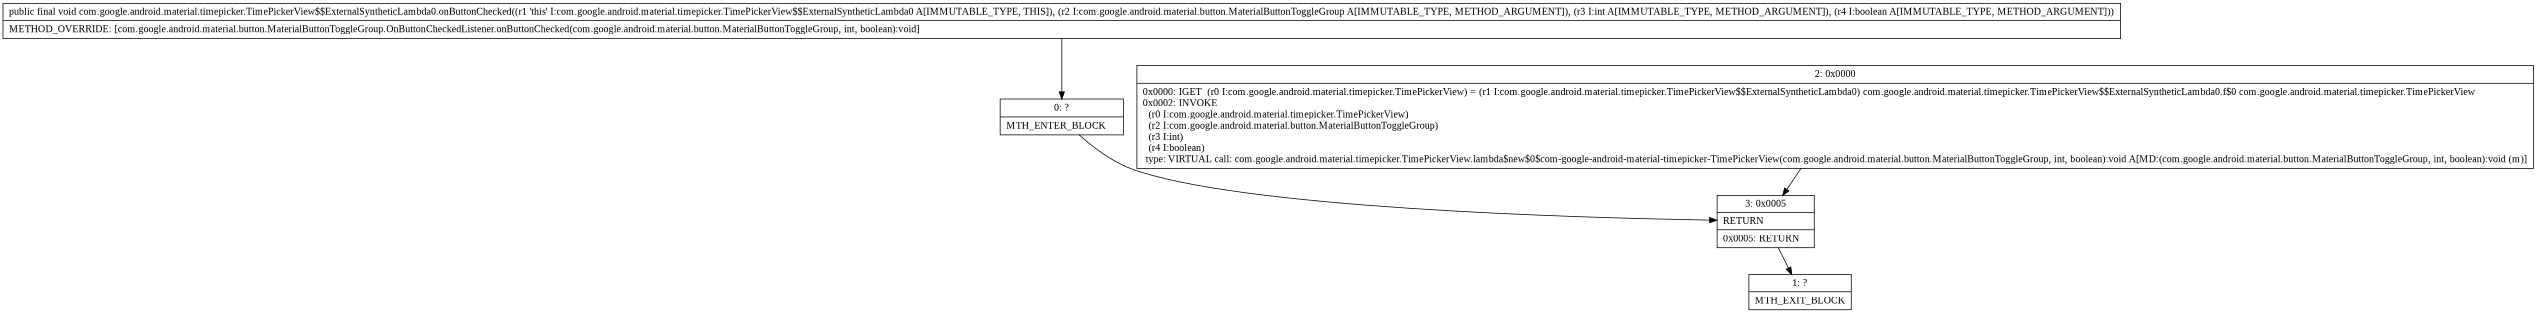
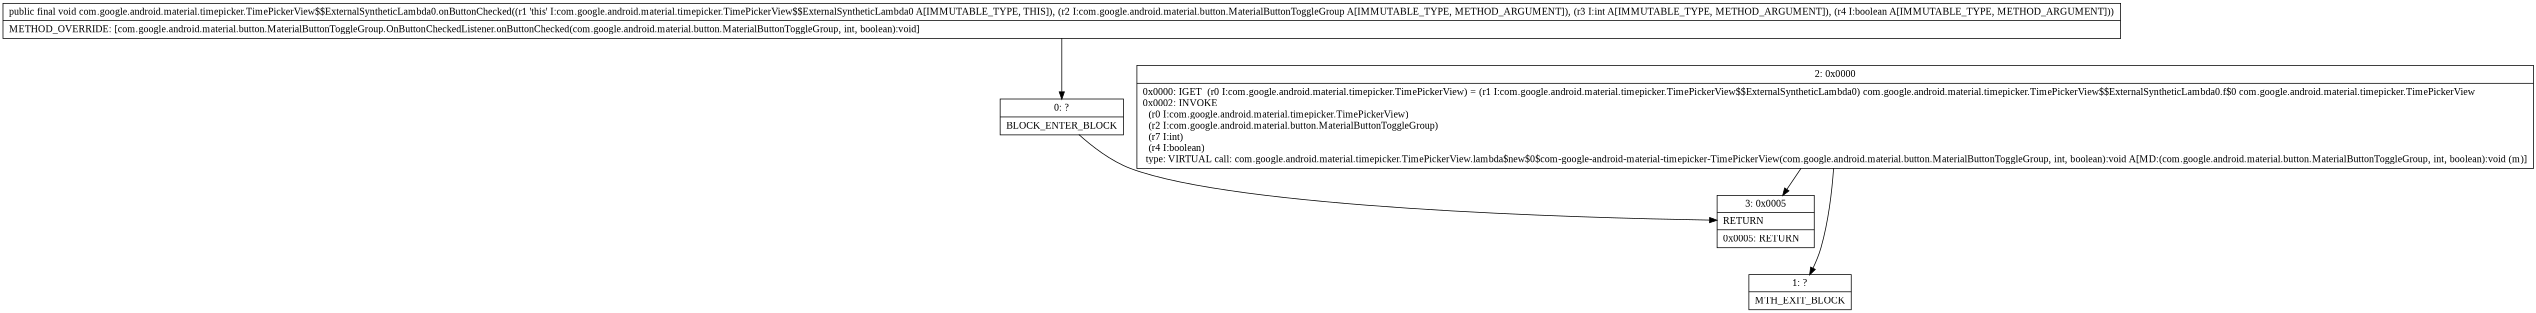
(1056, 126) -> (1062, 126)
(1163, 137) -> (1163, 137)
(1783, 258) -> (1827, 219)
